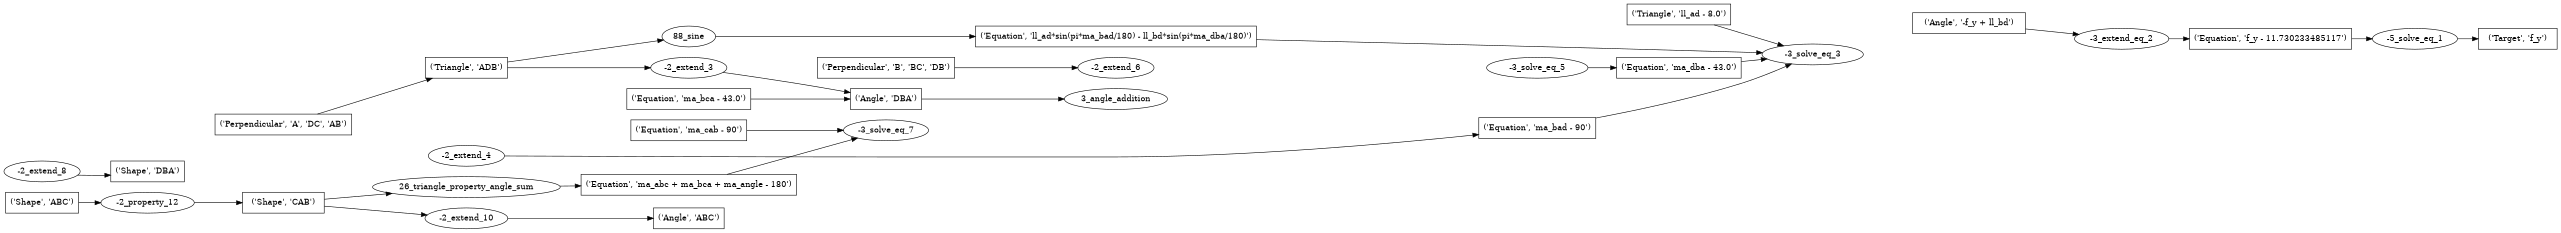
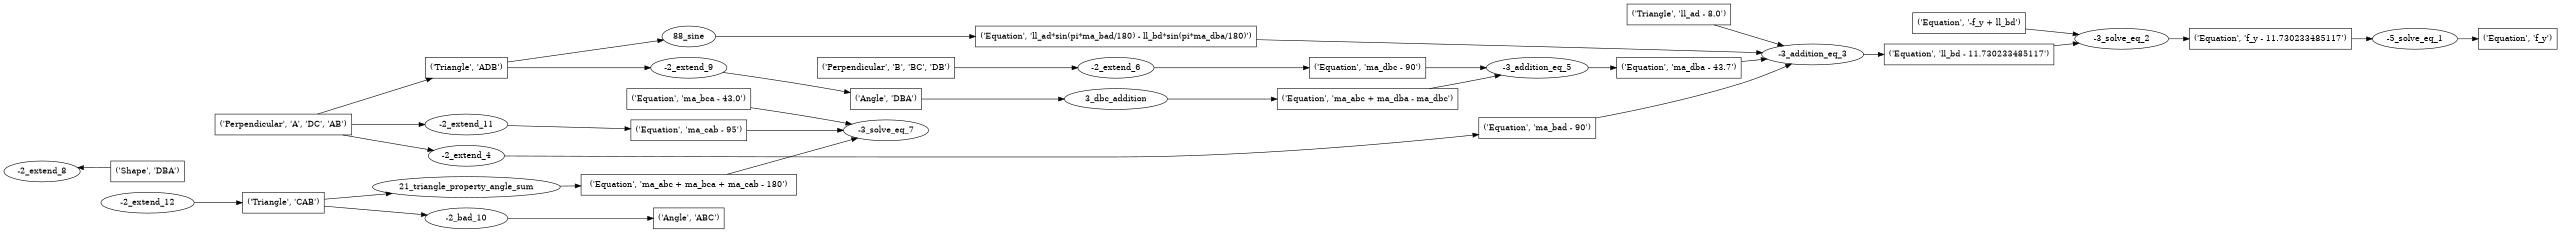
(1969, 23) -> (1969, 23)
(2122, 39) -> (2122, 39)
(2518, 39) -> (2518, 39)
(1813, 54) -> (1813, 54)
none -> (1969, 54)
(689, 68) -> (689, 68)
none -> (1368, 68)
(1537, 68) -> (1537, 68)
(1679, 68) -> (1679, 68)
(798, 99) -> (798, 115)
(1116, 99) -> (1116, 99)
none -> (1368, 99)
none -> (466, 125)
(689, 130) -> (689, 130)
none -> (385, 142)
(91, 175) -> (97, 168)
(689, 185) -> (689, 185)
(466, 187) -> (466, 187)
(42, 203) -> none
(148, 203) -> (148, 203)
(283, 203) -> (283, 203)
(466, 218) -> (466, 218)
